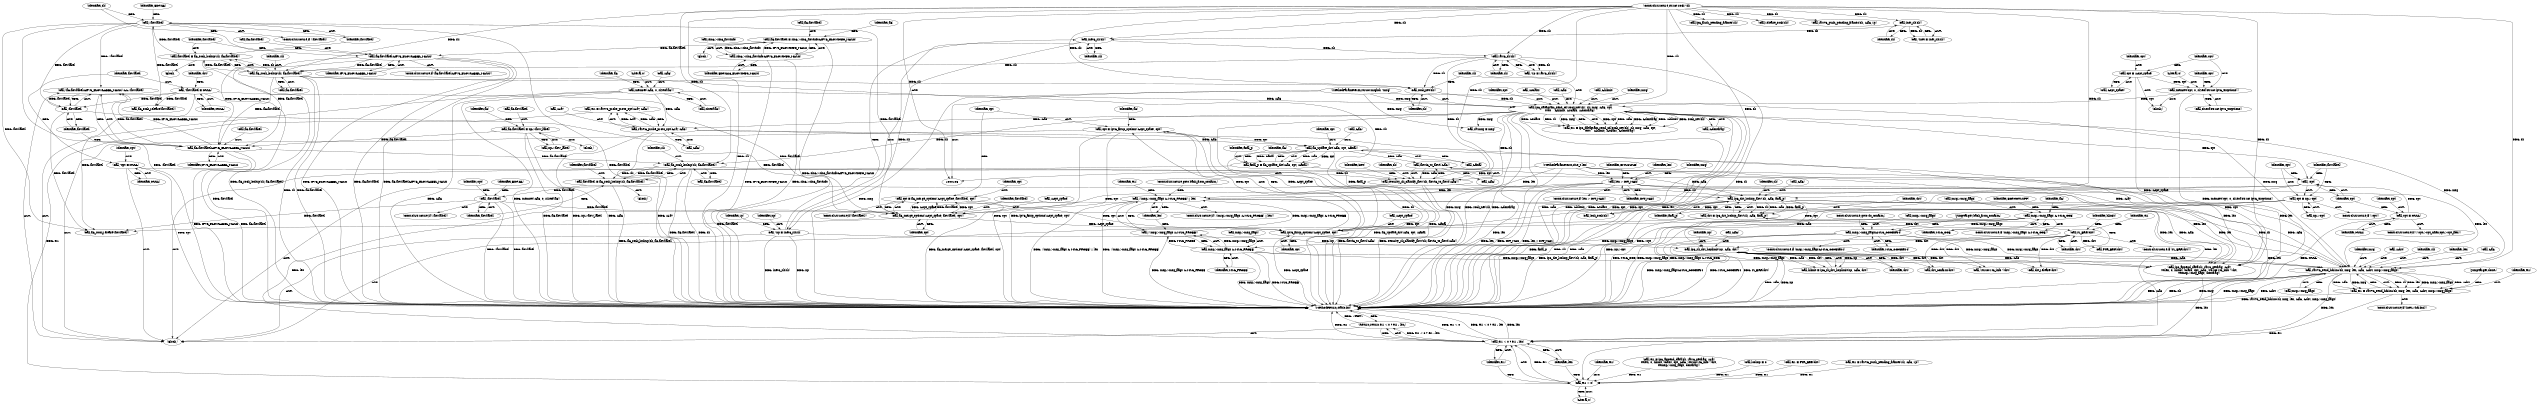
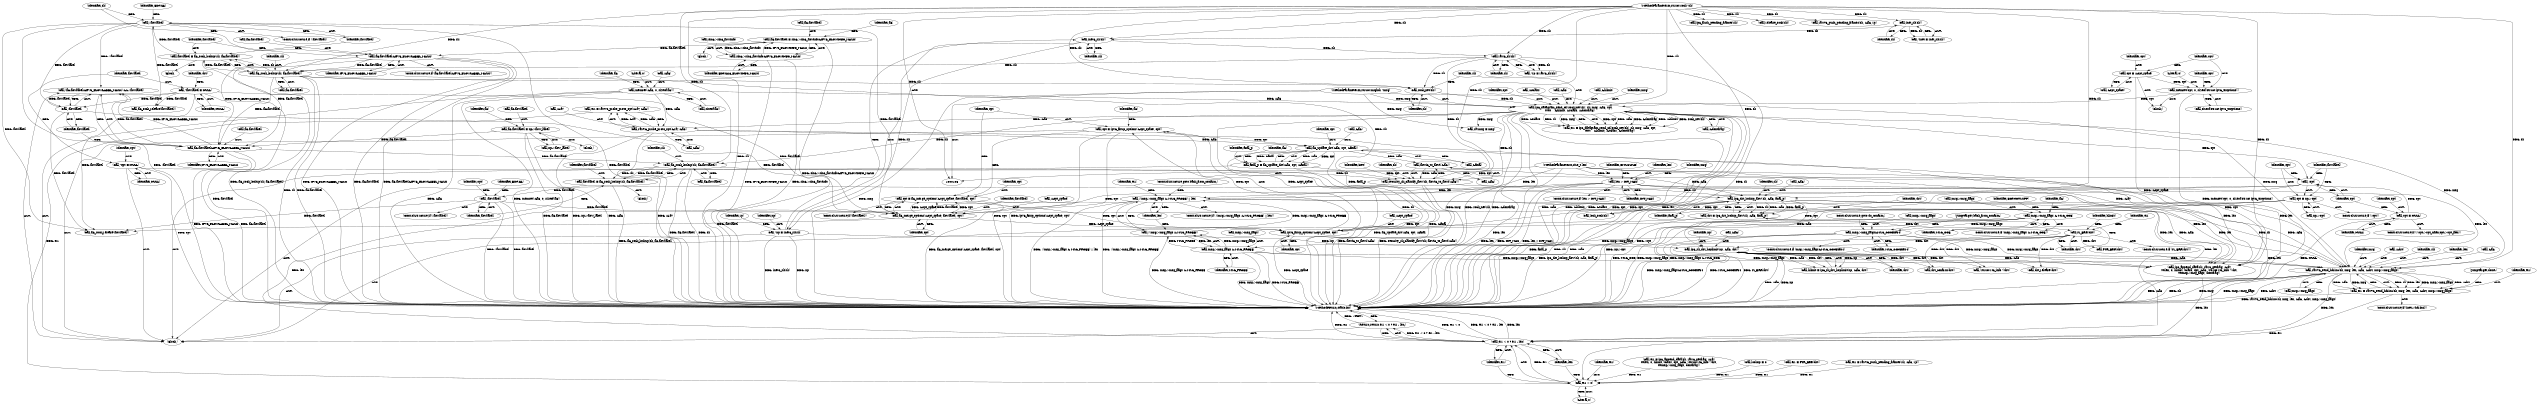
(1667, 6) -> (1667, 6)
(1393, 174) -> (1393, 174)
(1269, 183) -> (1008, 140)
(1205, 241) -> (1205, 241)
